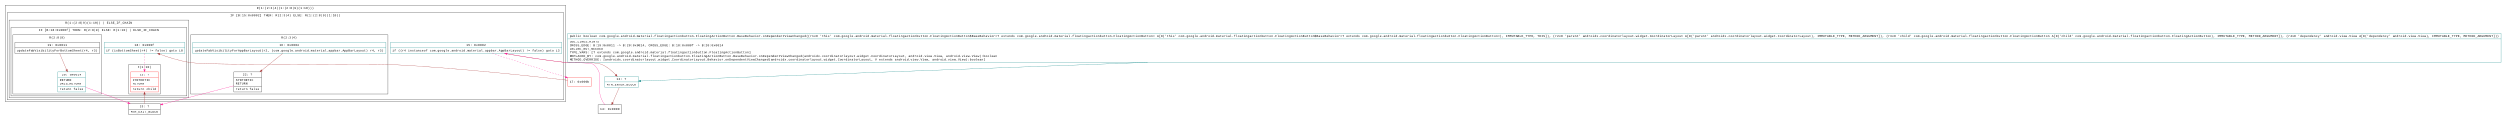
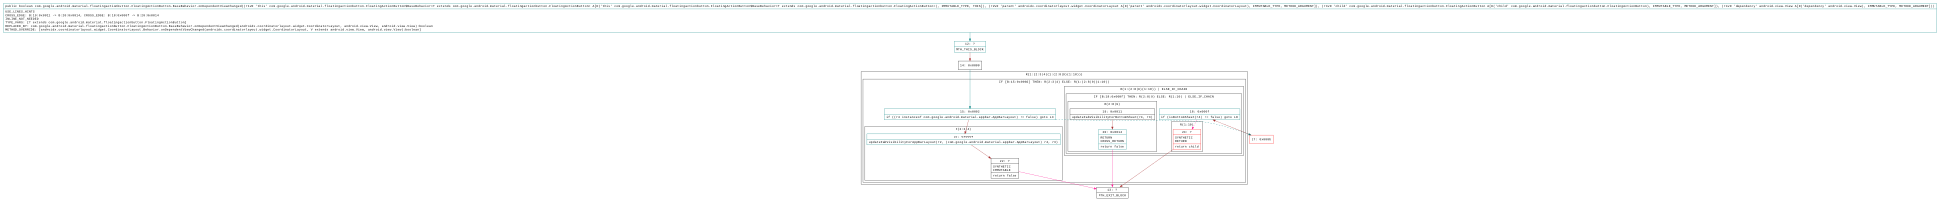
(561, 62) -> (967, 125)
(529, 65) -> (1153, 120)
(594, 65) -> (970, 88)
(71, 84) -> (1112, 141)
(242, 84) -> (1002, 170)
(622, 85) -> (970, 49)
(145, 99) -> (1147, 168)
